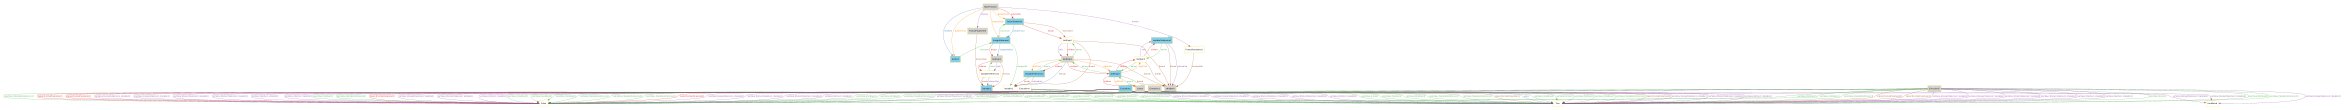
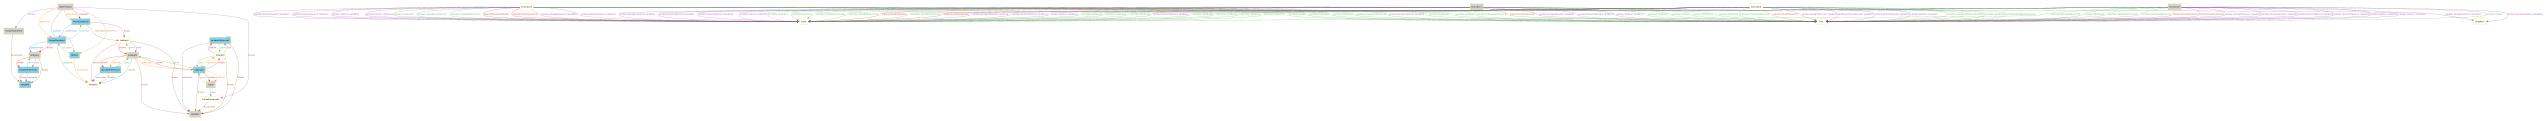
none -> (76, 72)
(990, 74) -> (28, 70)
(1126, 89) -> (1756, 7)
(1349, 93) -> (211, 91)
(1669, 93) -> none
